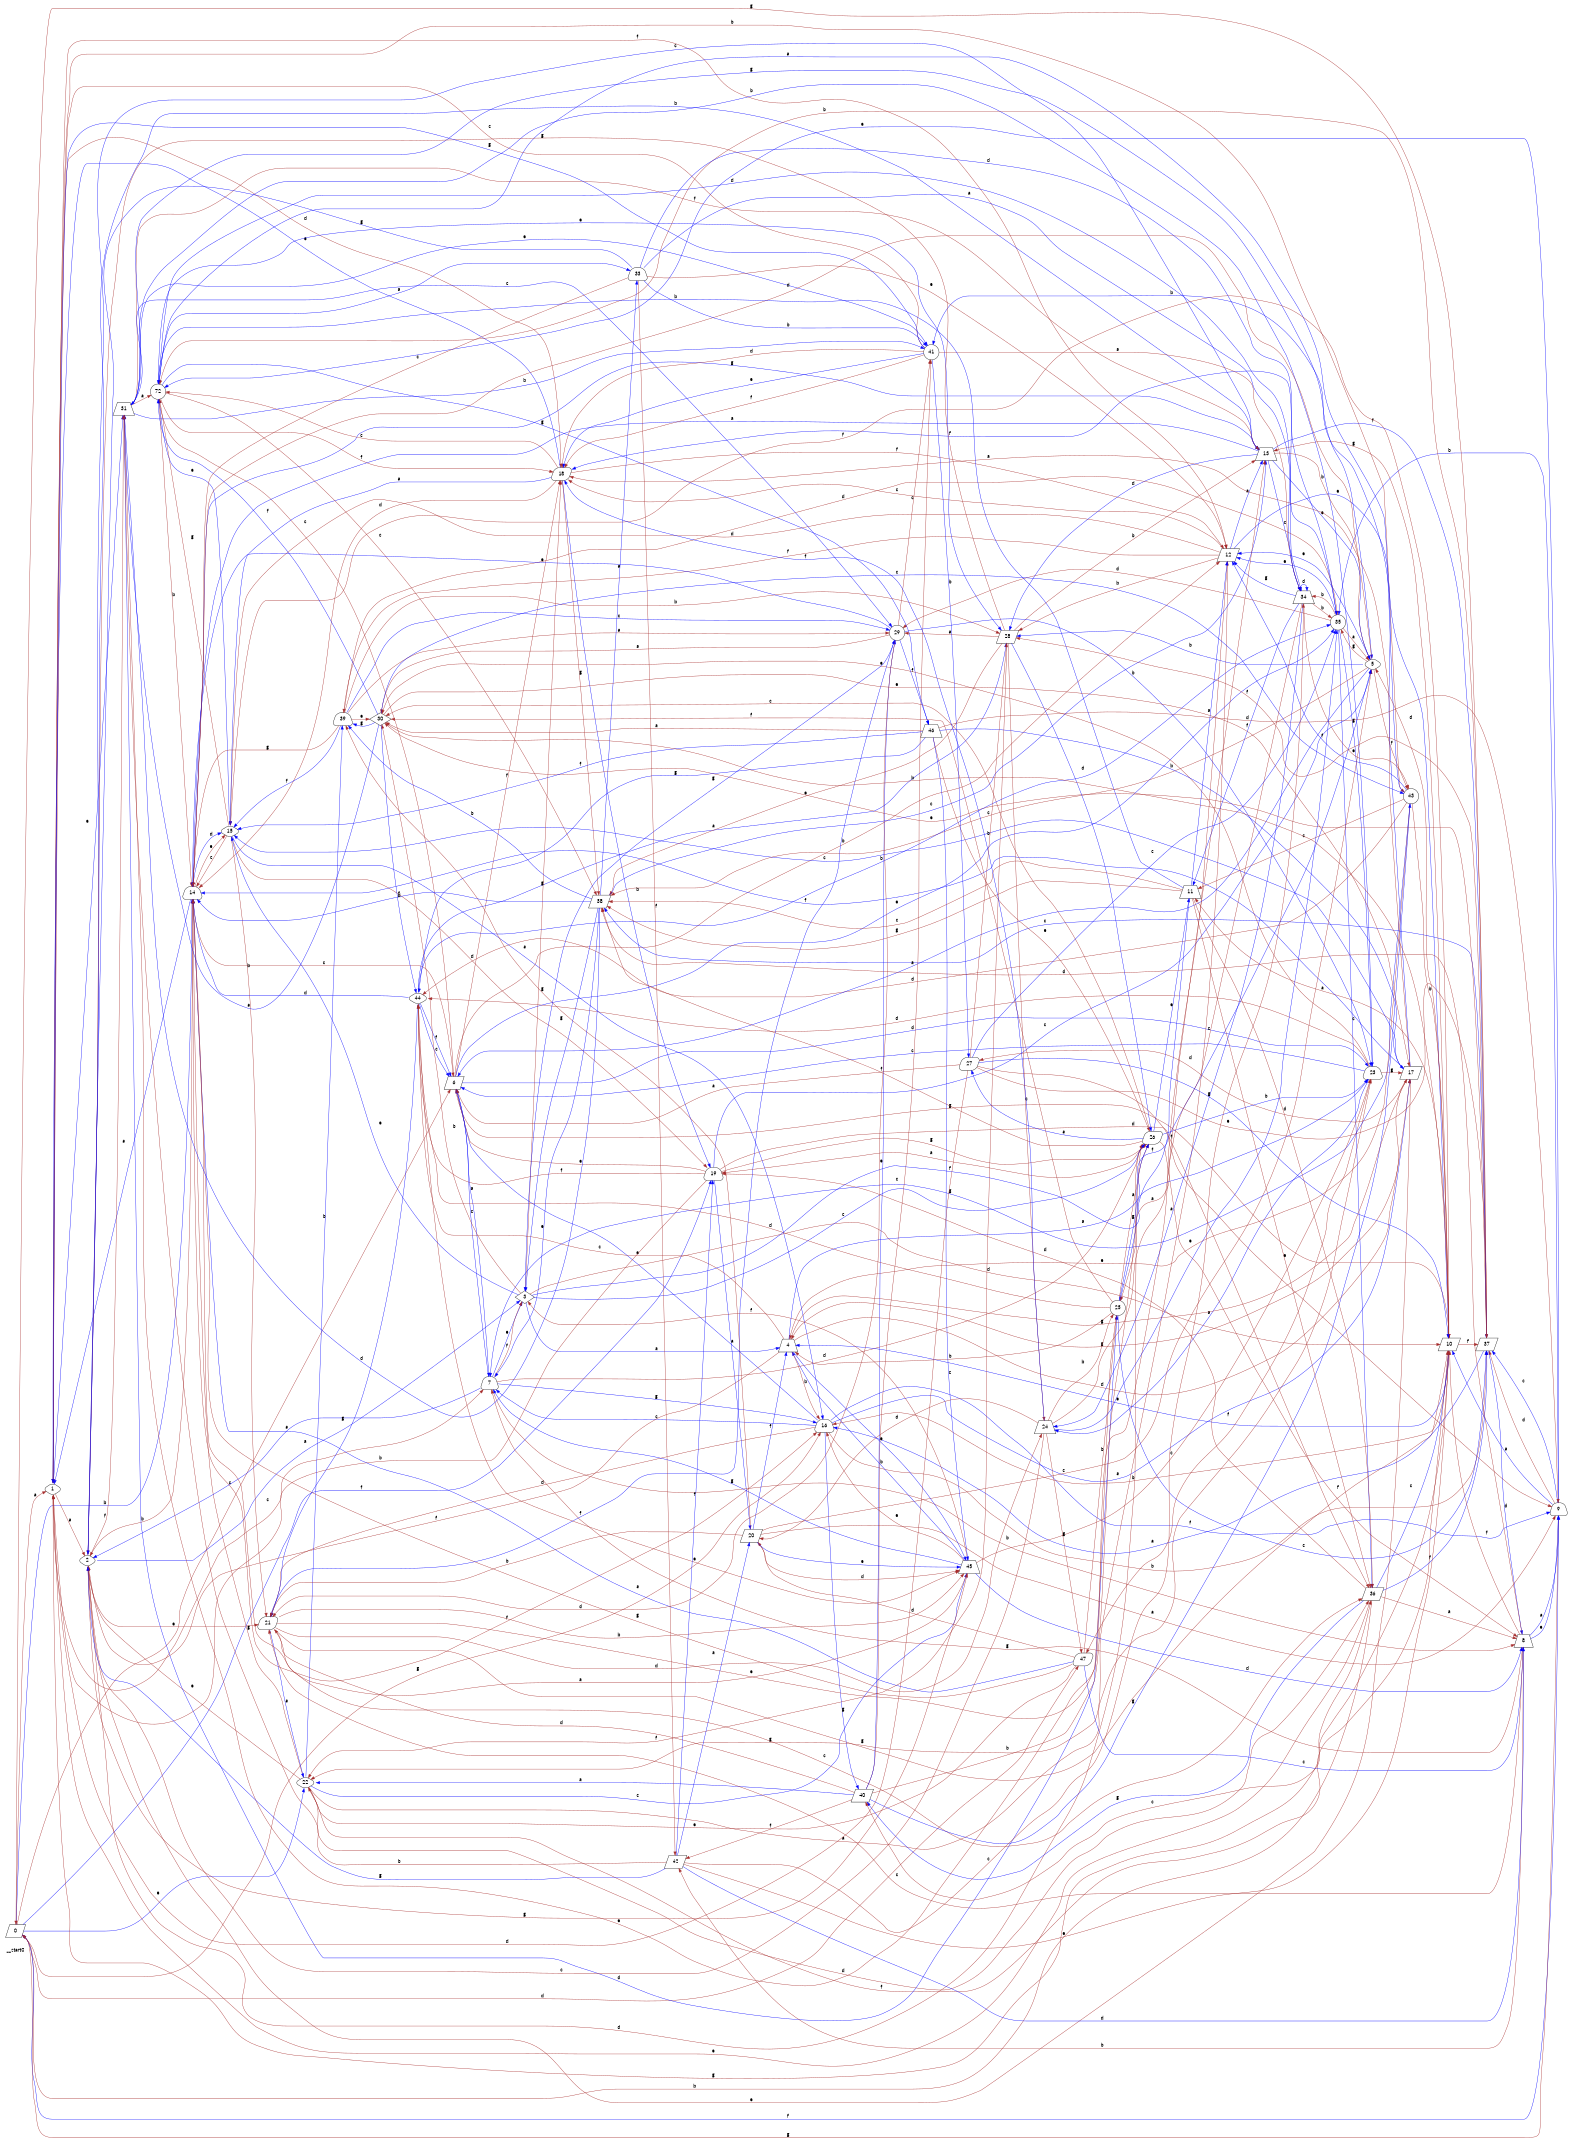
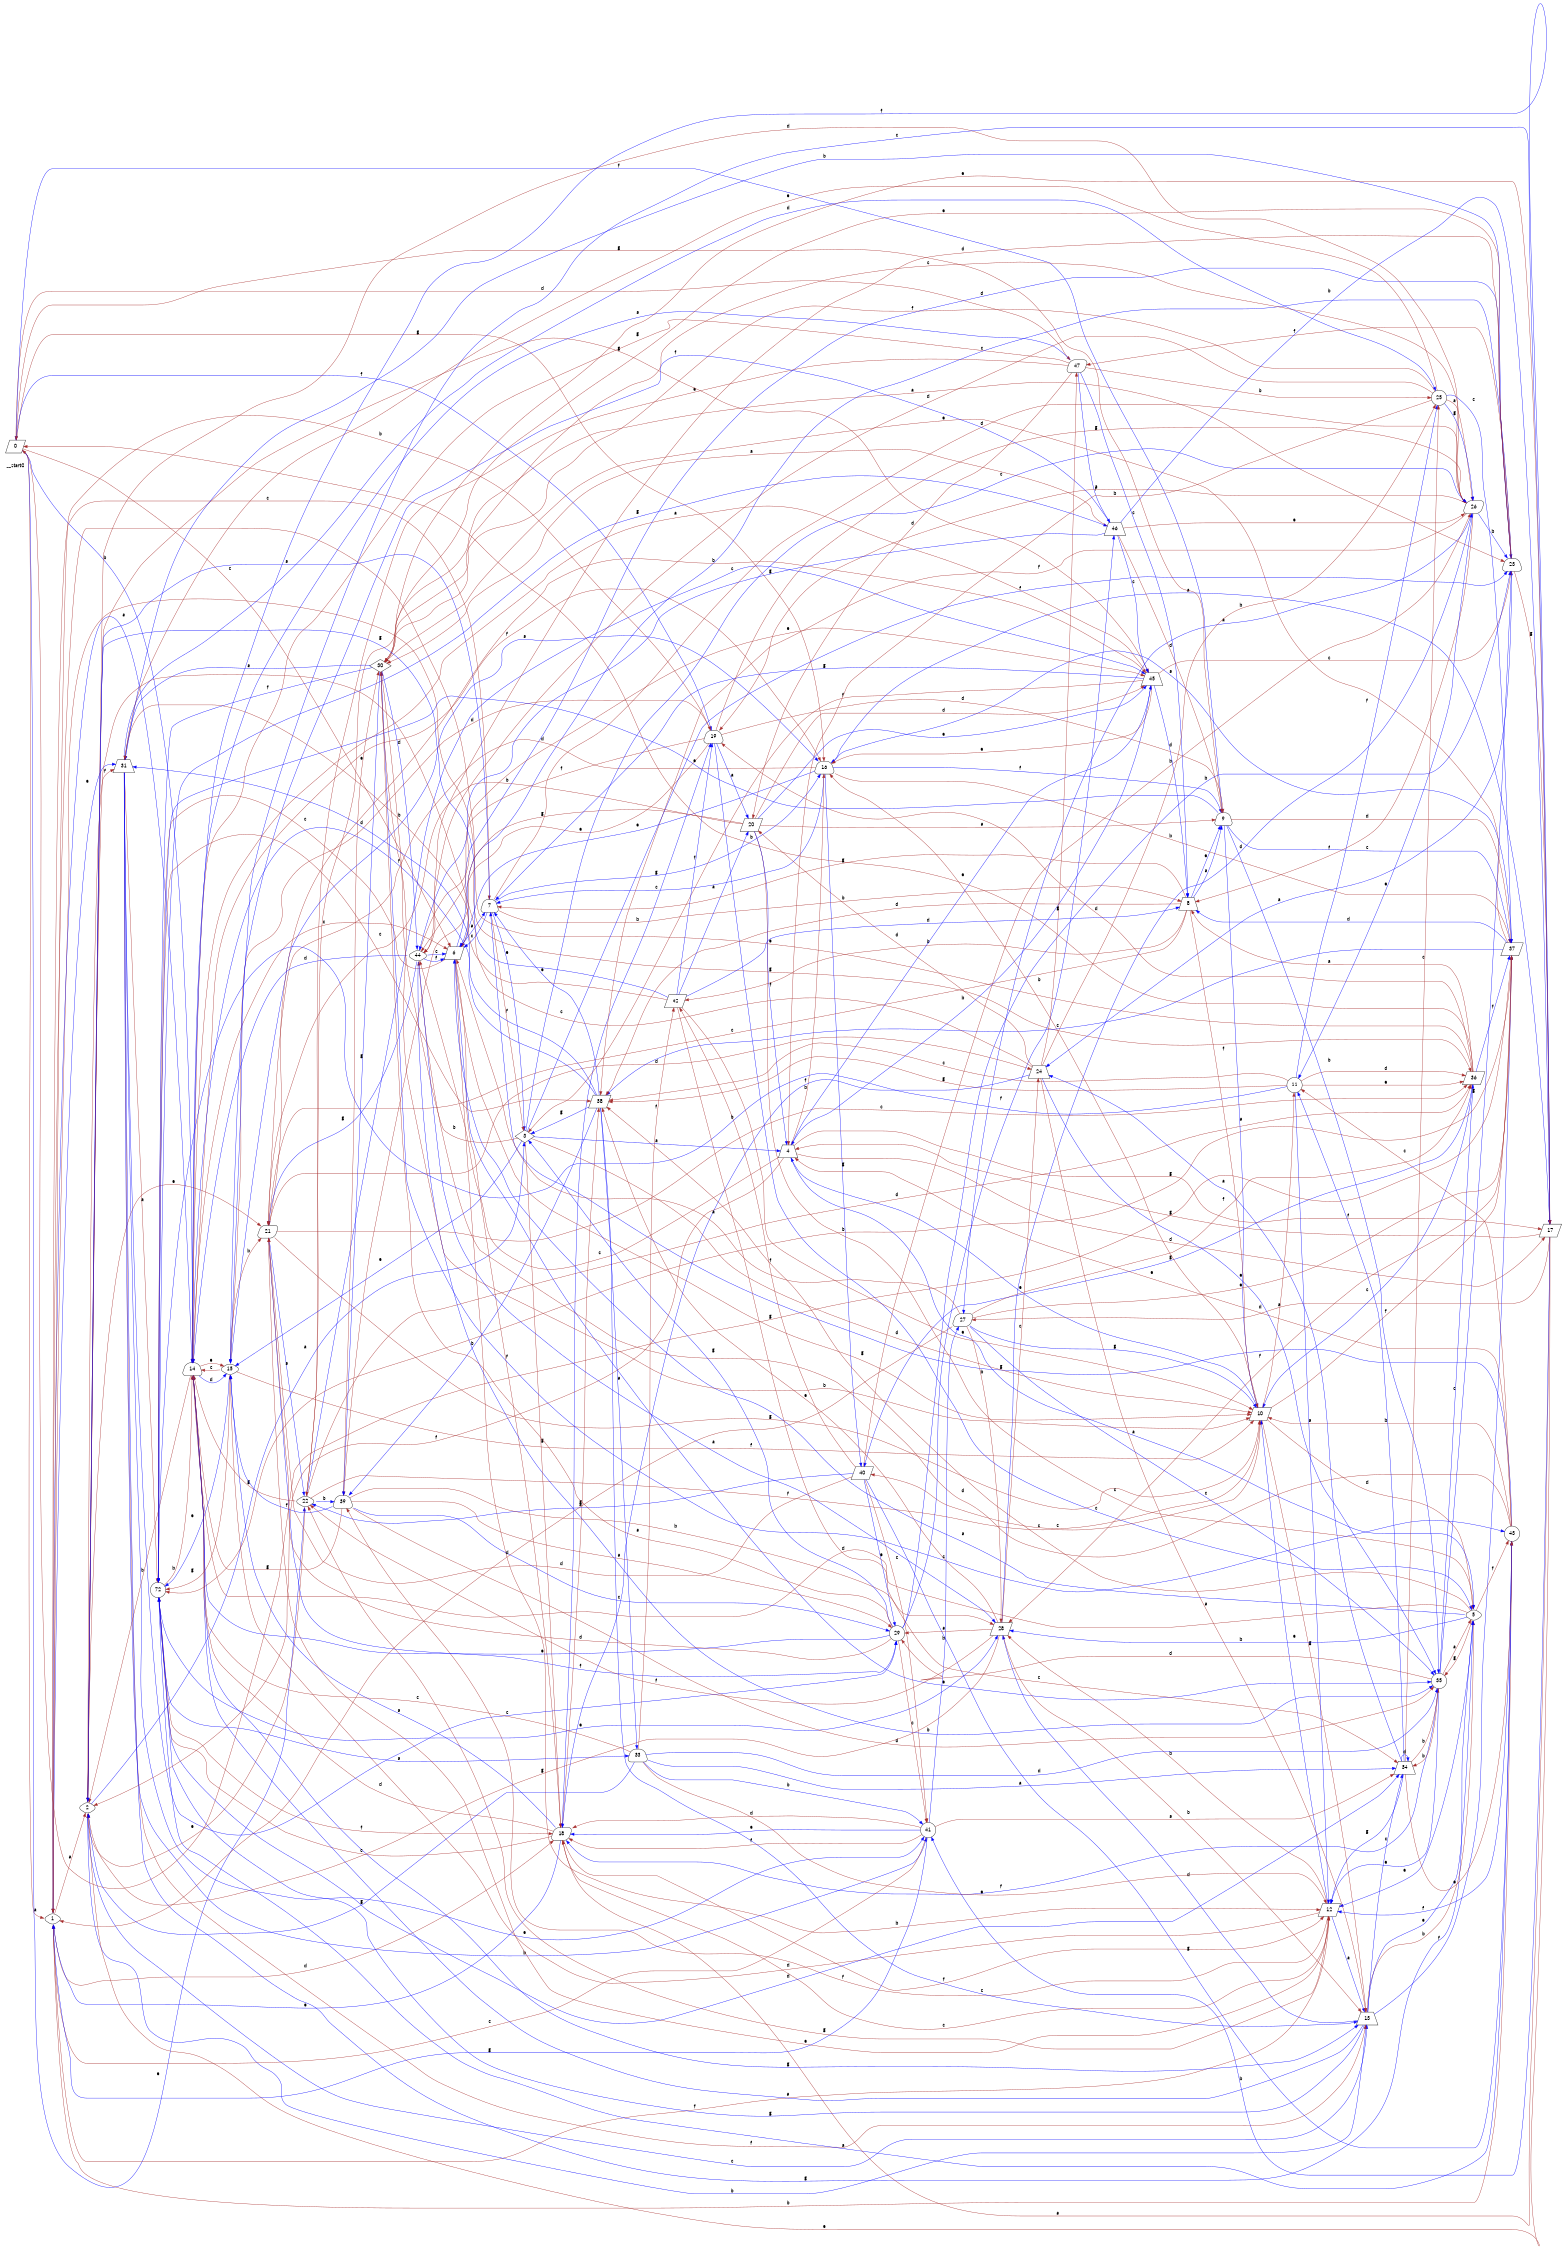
none -> (1086, 444)
(1190, 892) -> (1295, 1085)
none -> (634, 2103)
